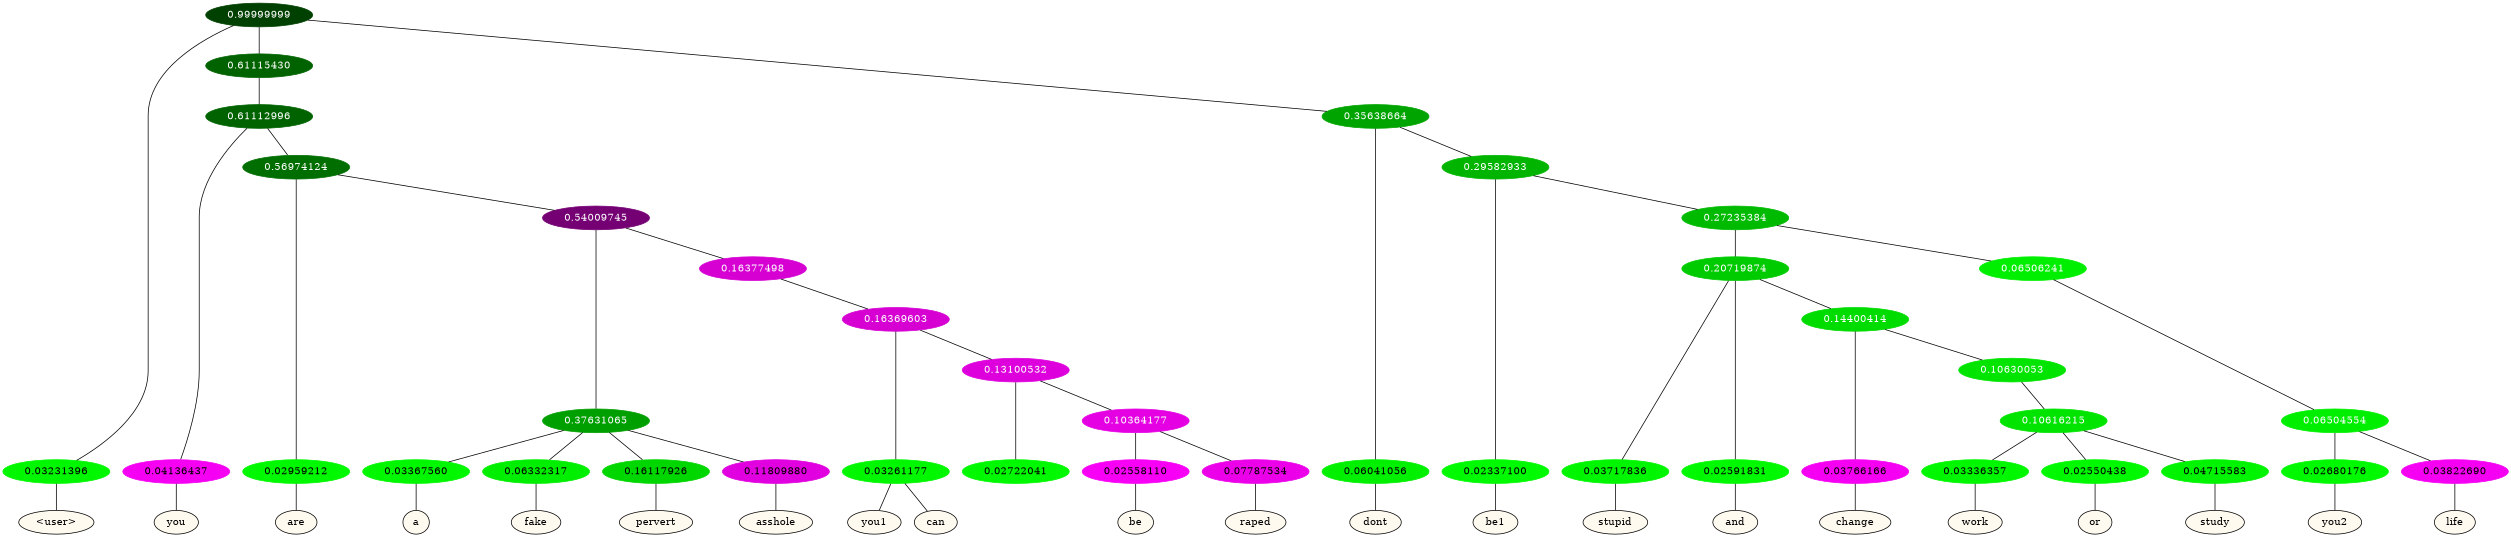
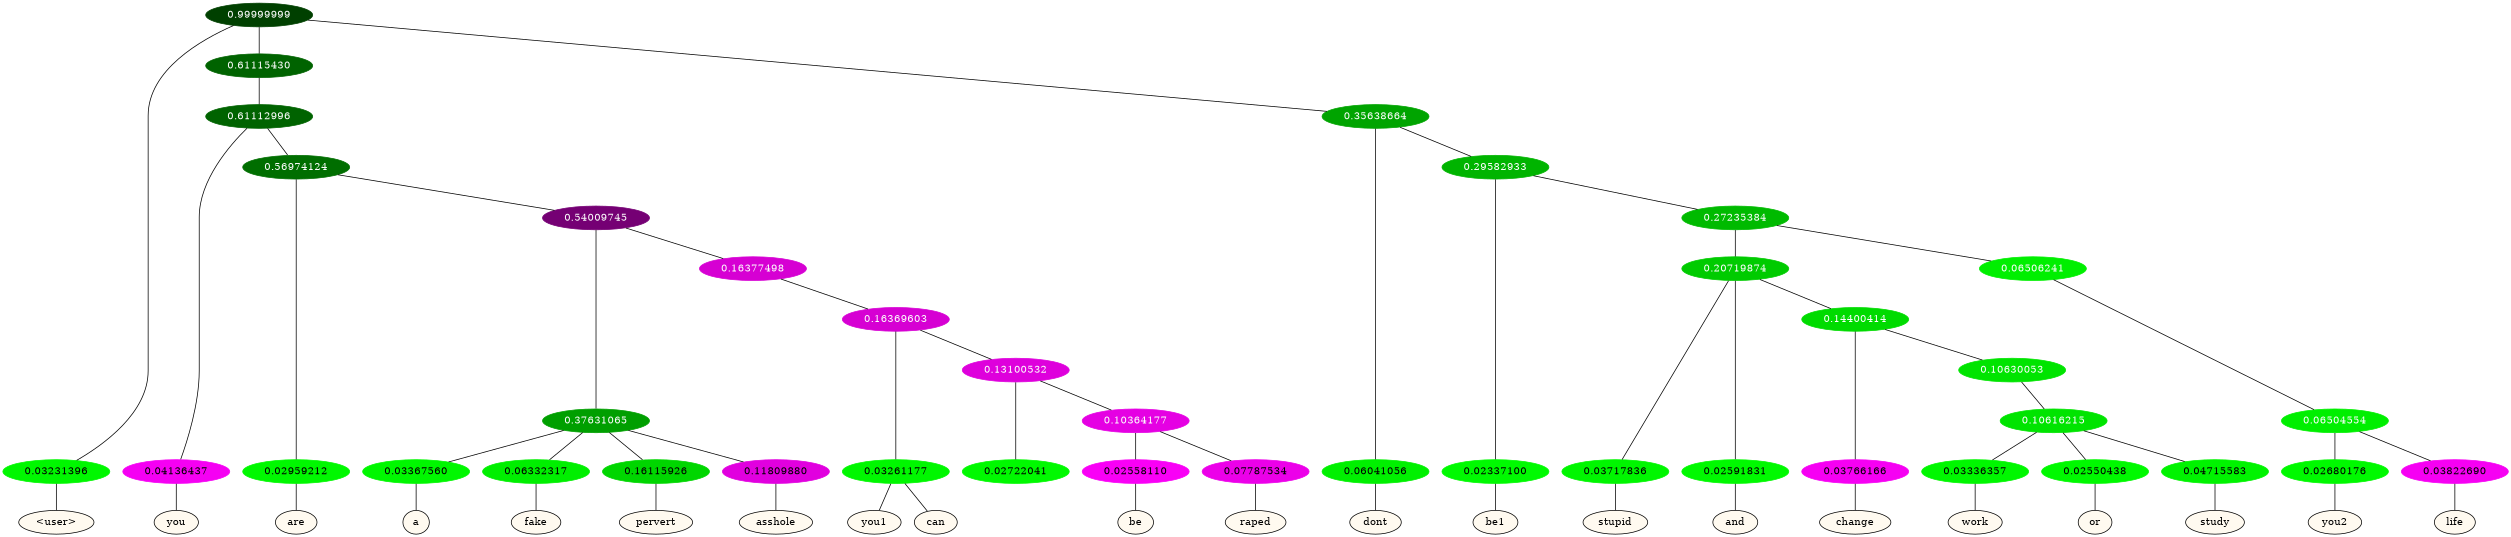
(656, 472) -> (656, 472)
